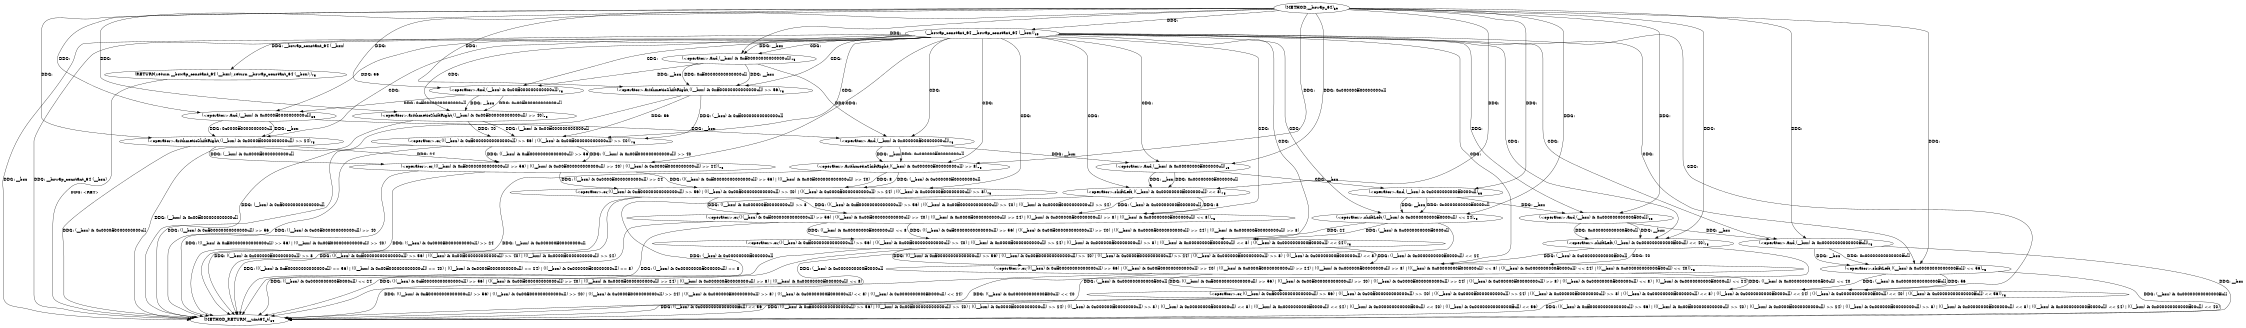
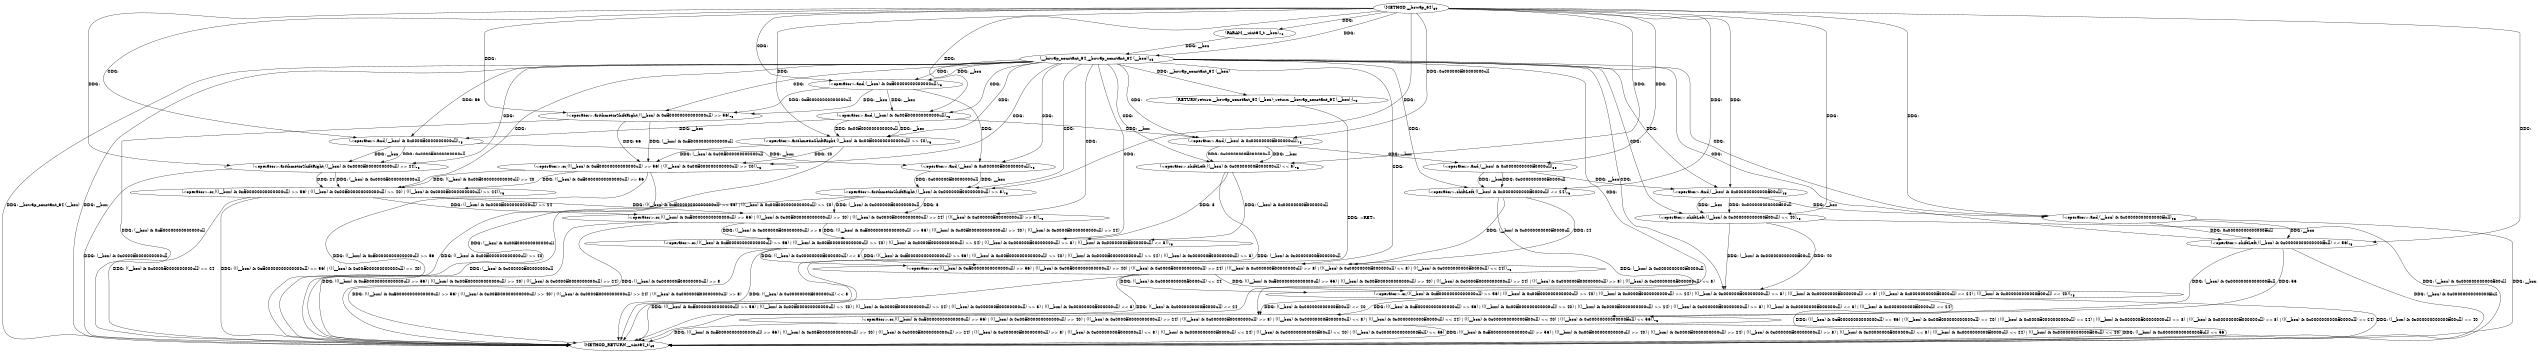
(896, 33) -> (763, 46)
none -> (1255, 33)
(65, 59) -> (114, 72)
(435, 103) -> (691, 129)
(314, 116) -> (461, 141)
(1034, 154) -> (1076, 126)
(1228, 167) -> (1300, 141)
(1871, 243) -> (2174, 218)
